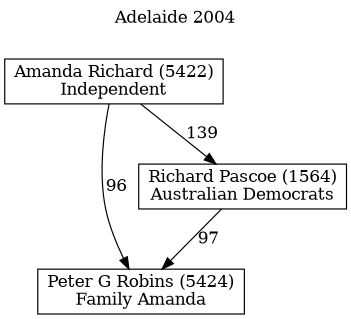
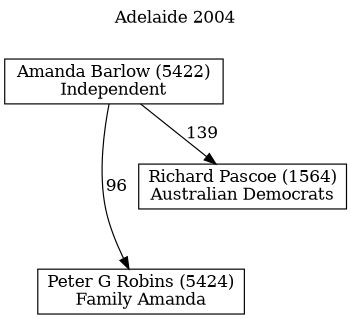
(114, 81) -> (114, 81)
(196, 235) -> none
